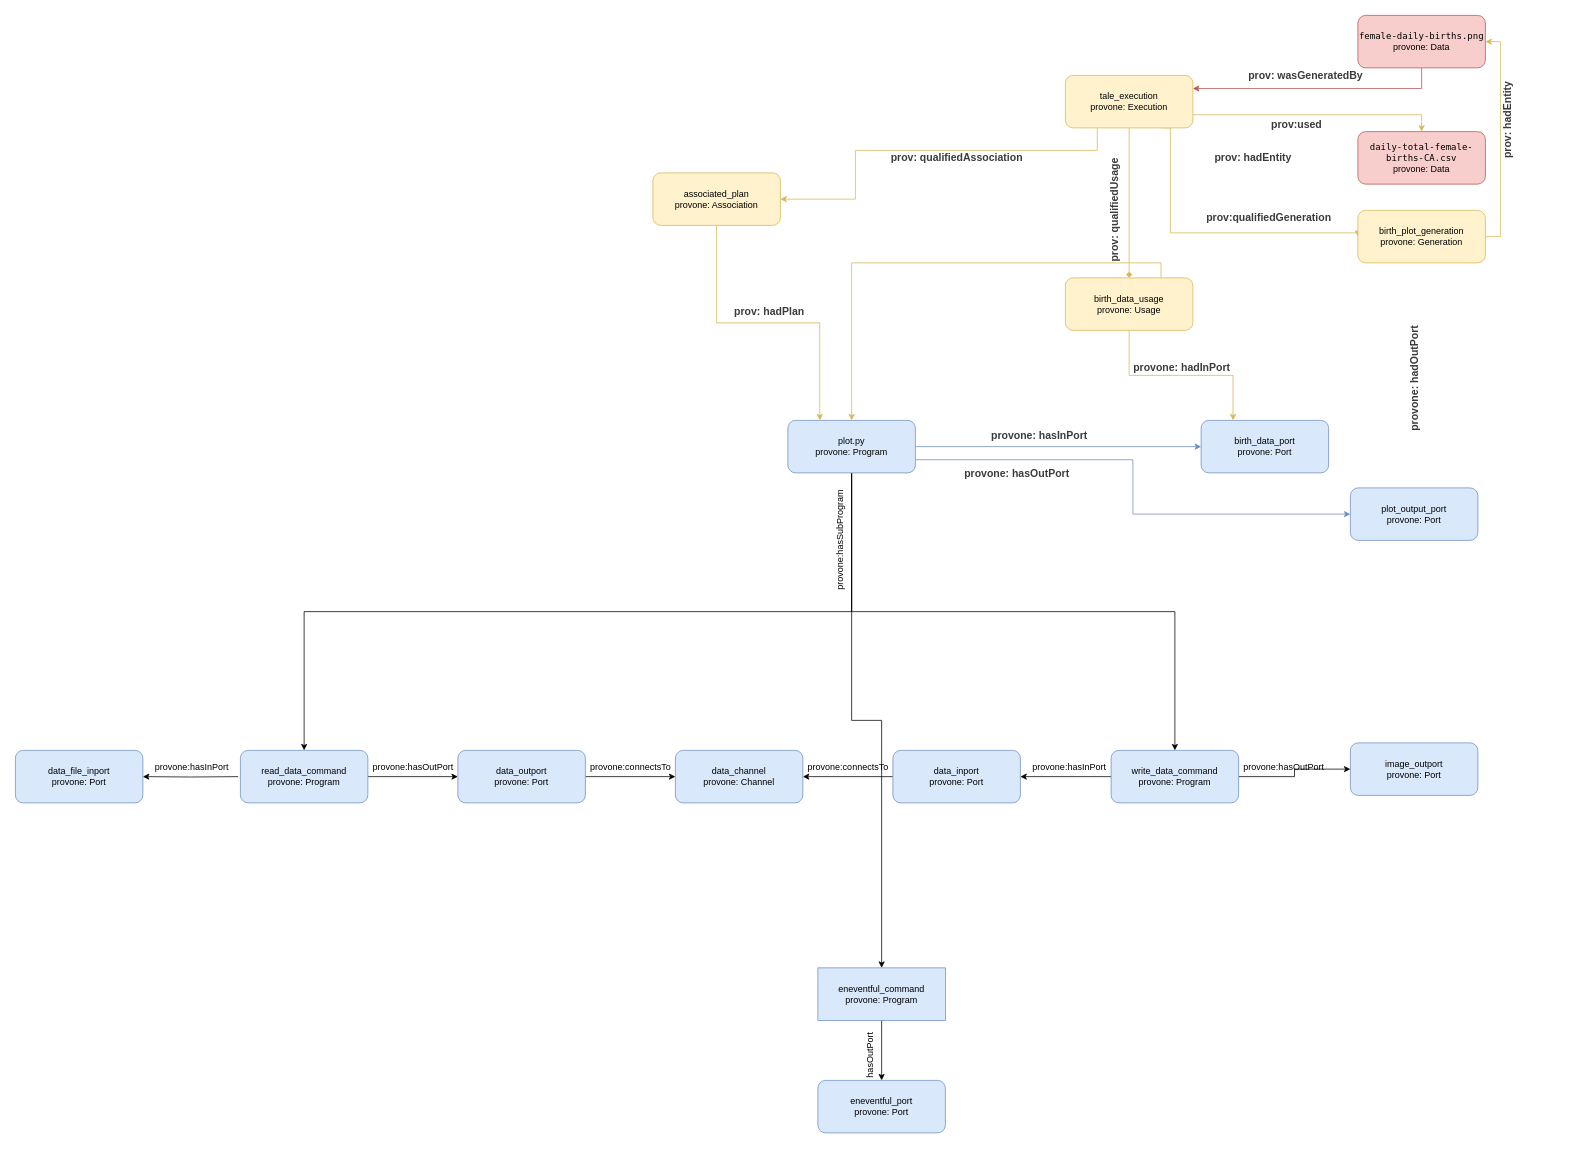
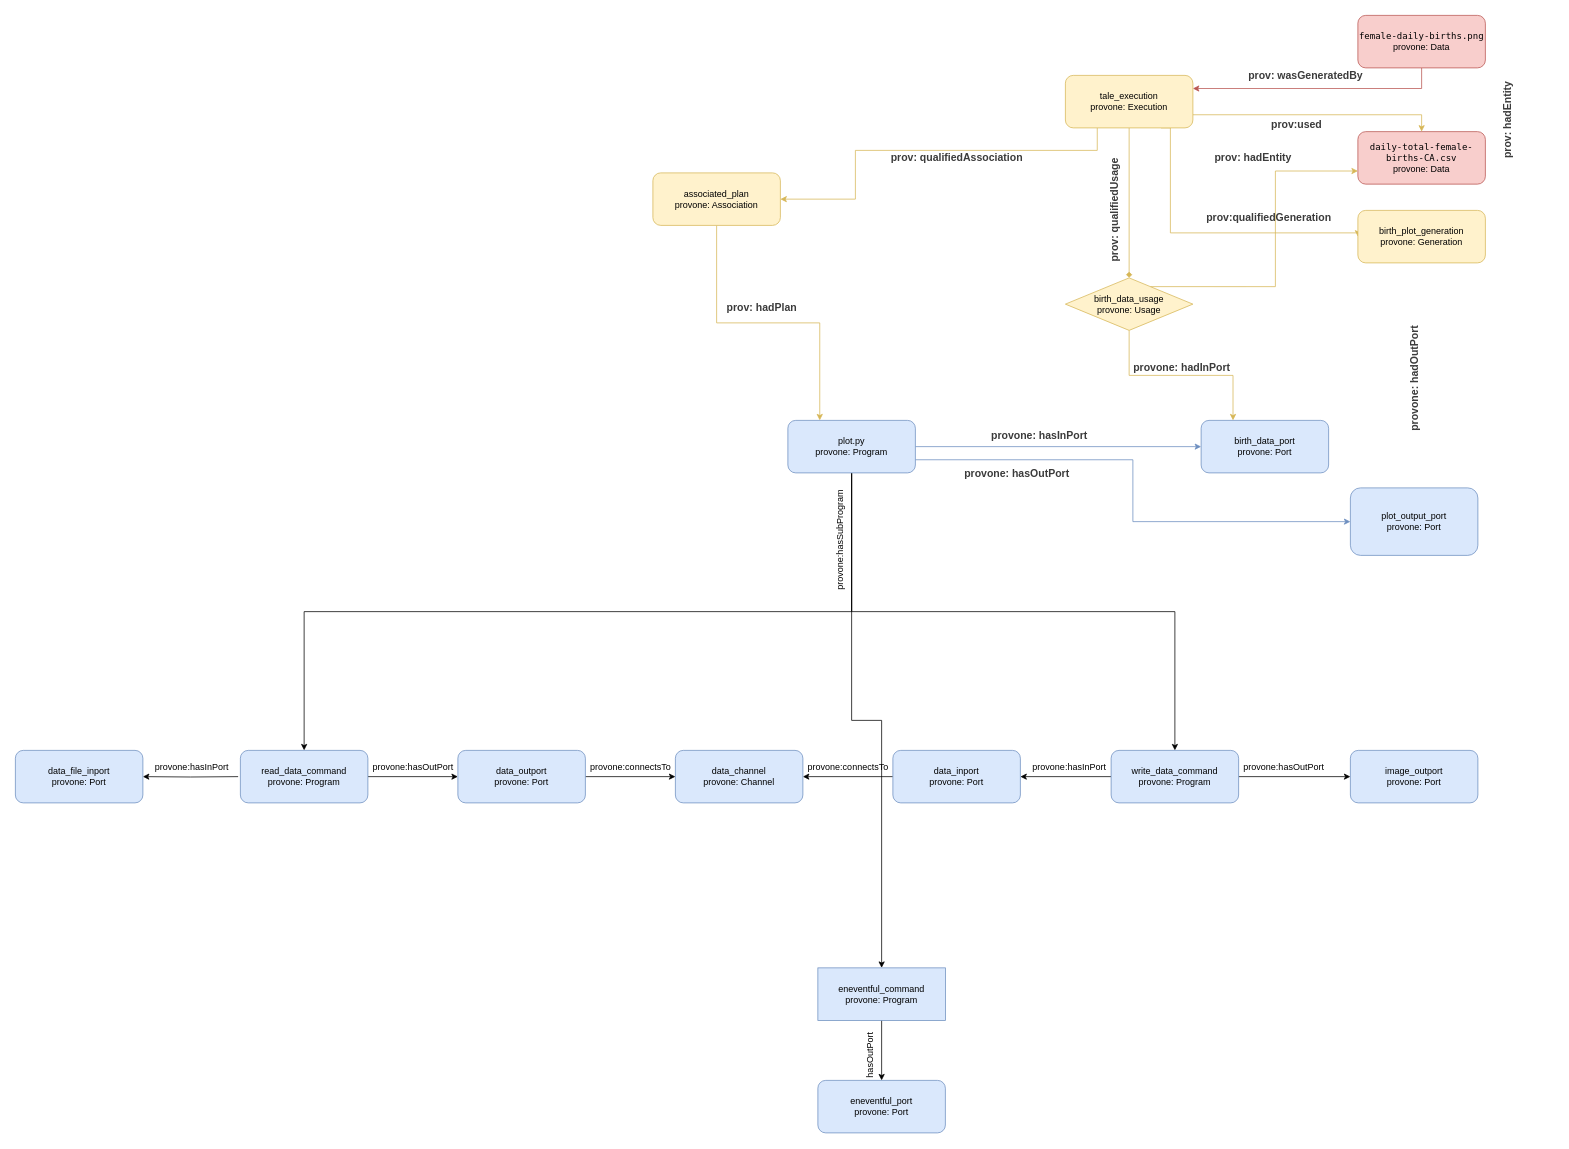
(1500, 142) -> none
(1129, 304) -> (1129, 304)
(769, 312) -> (762, 308)
(852, 338) -> (1275, 271)
(1414, 514) -> (1414, 522)
(1414, 769) -> (1414, 777)
